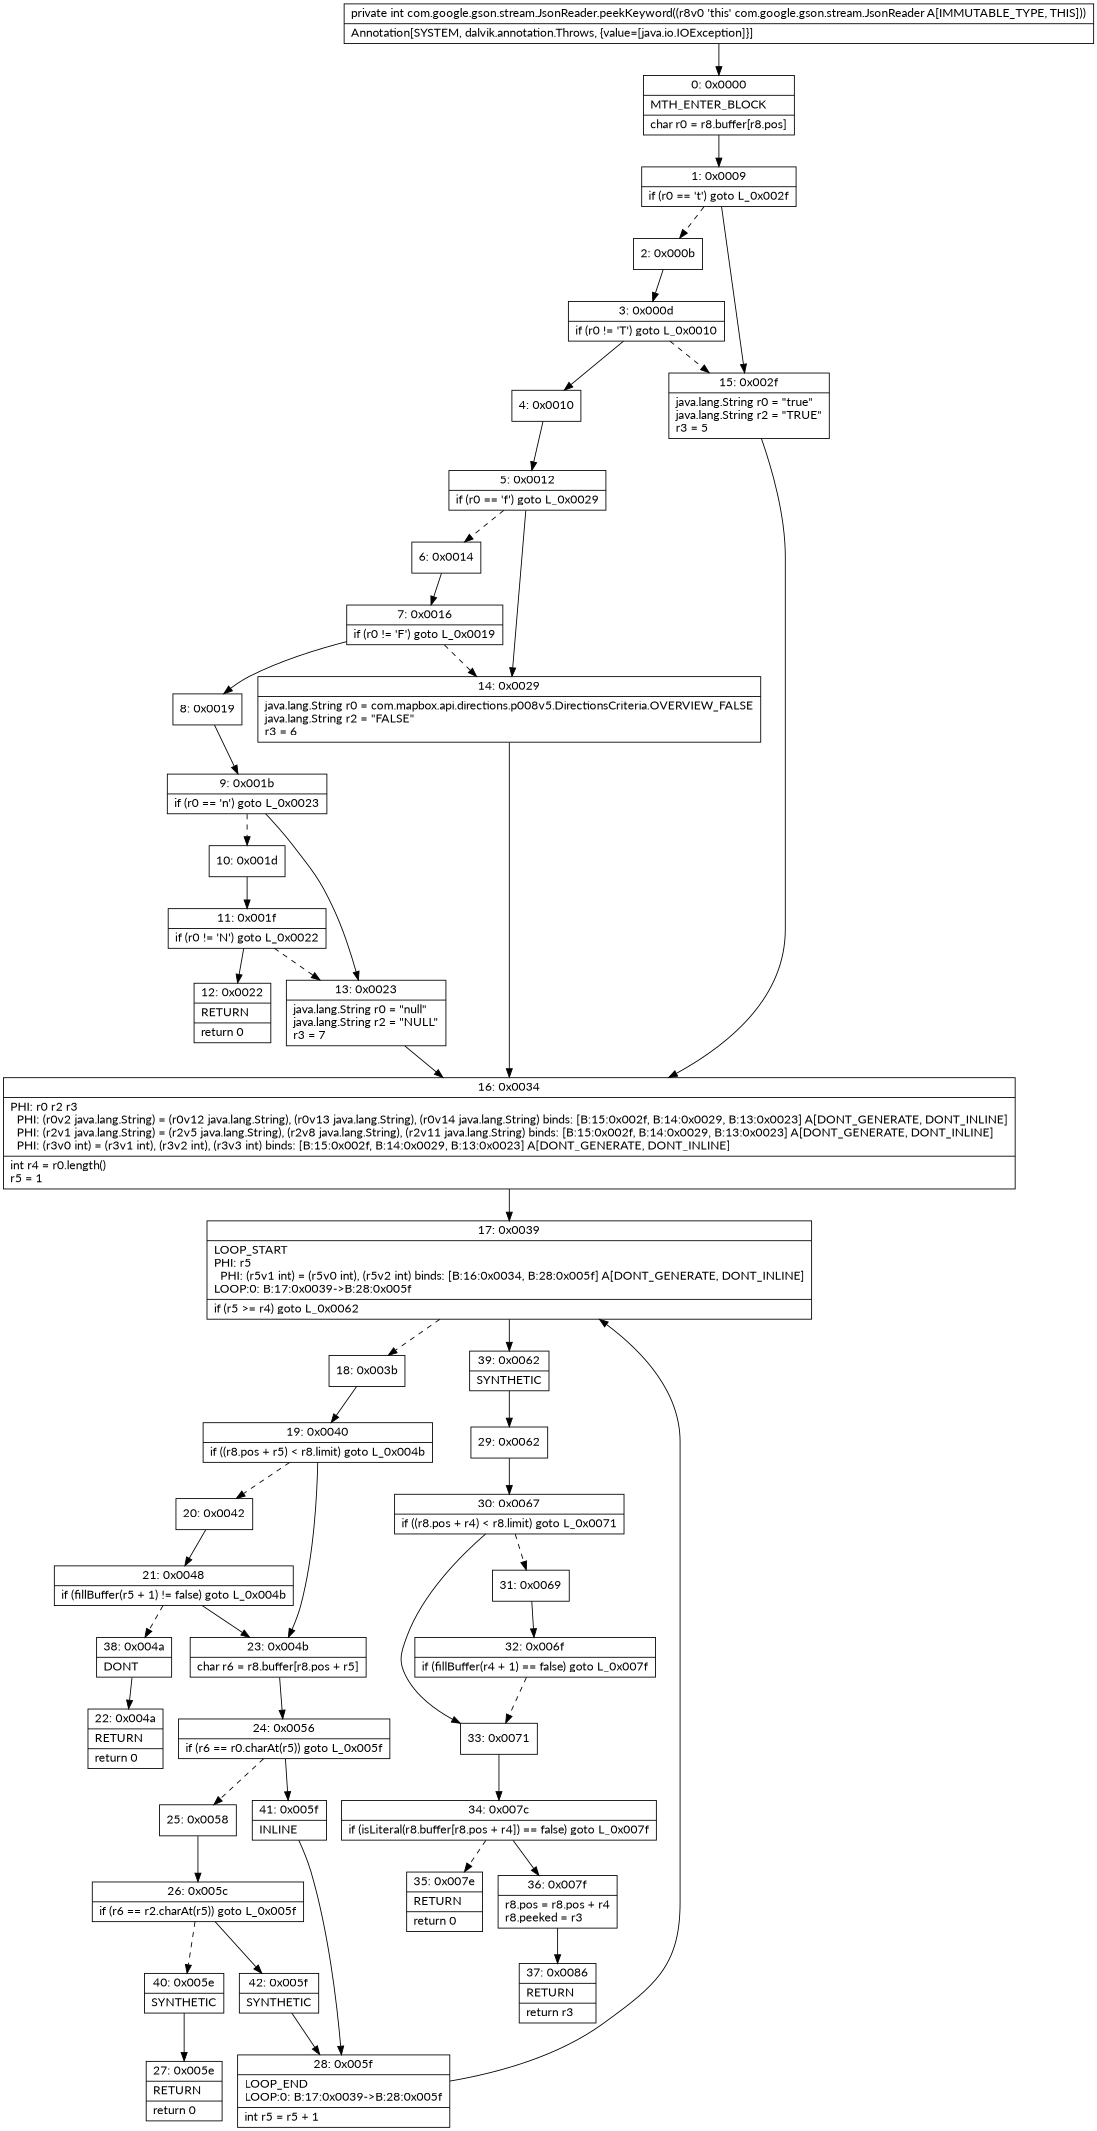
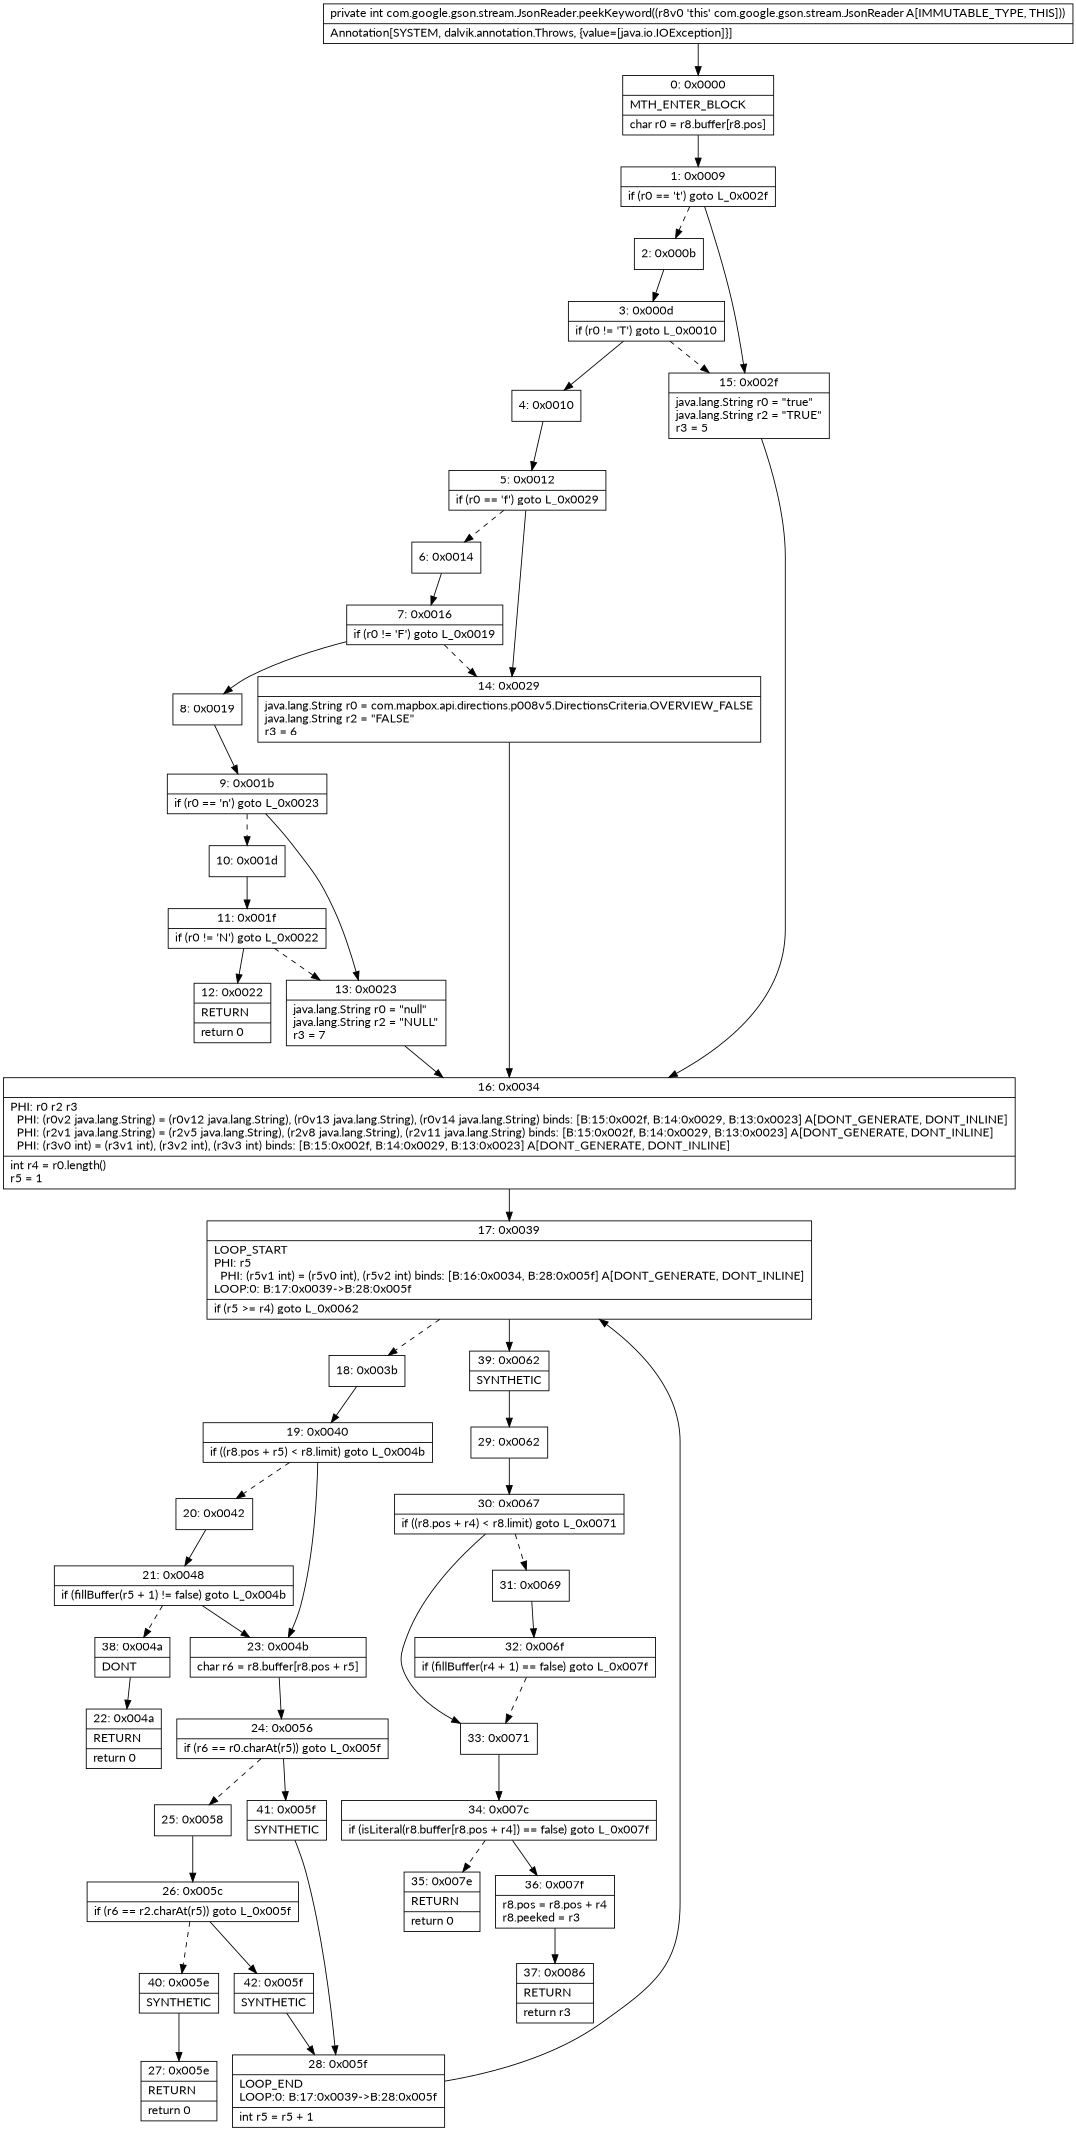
(279, 1830) -> (287, 1830)
